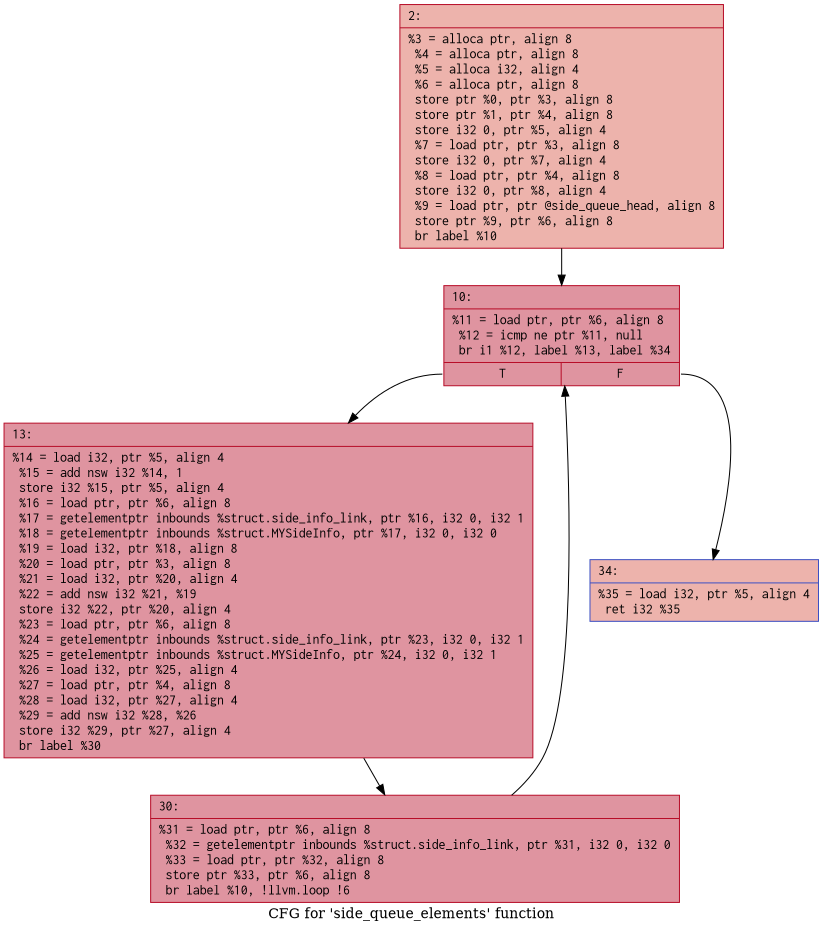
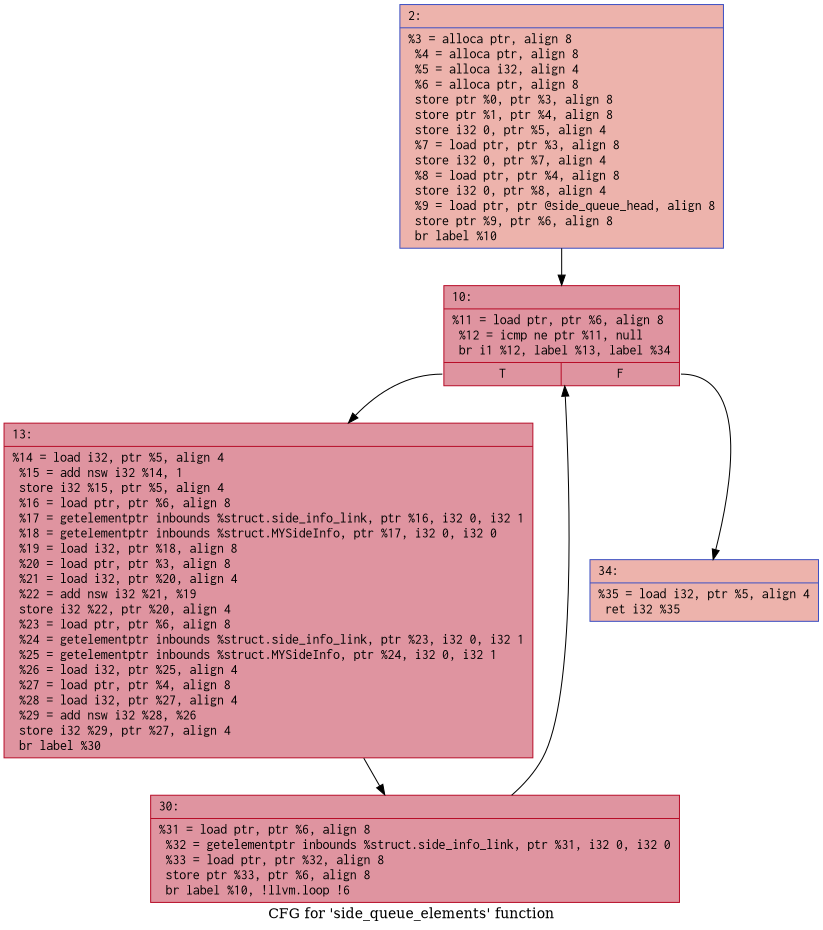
(562, 126) -> (562, 126)
